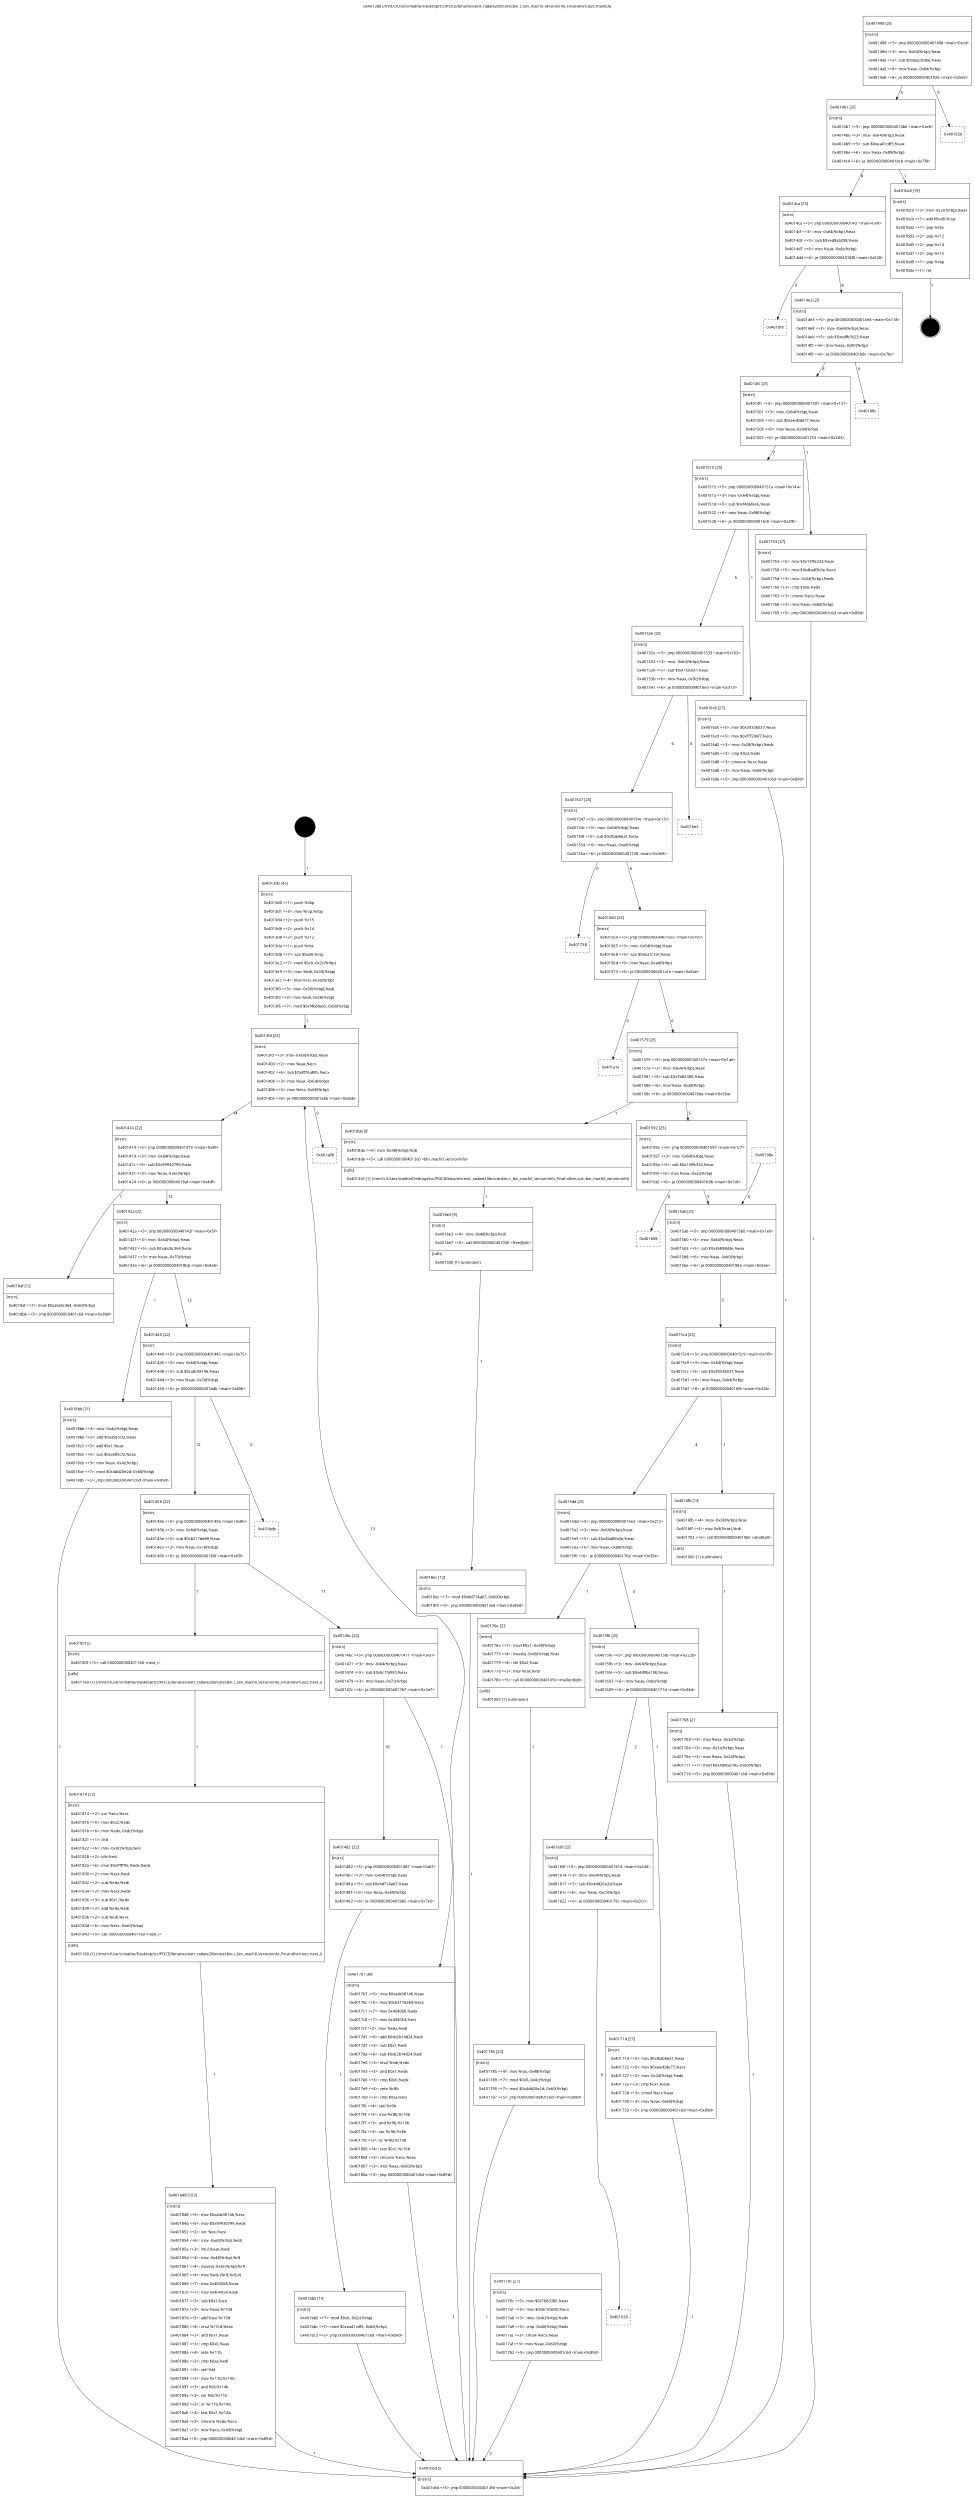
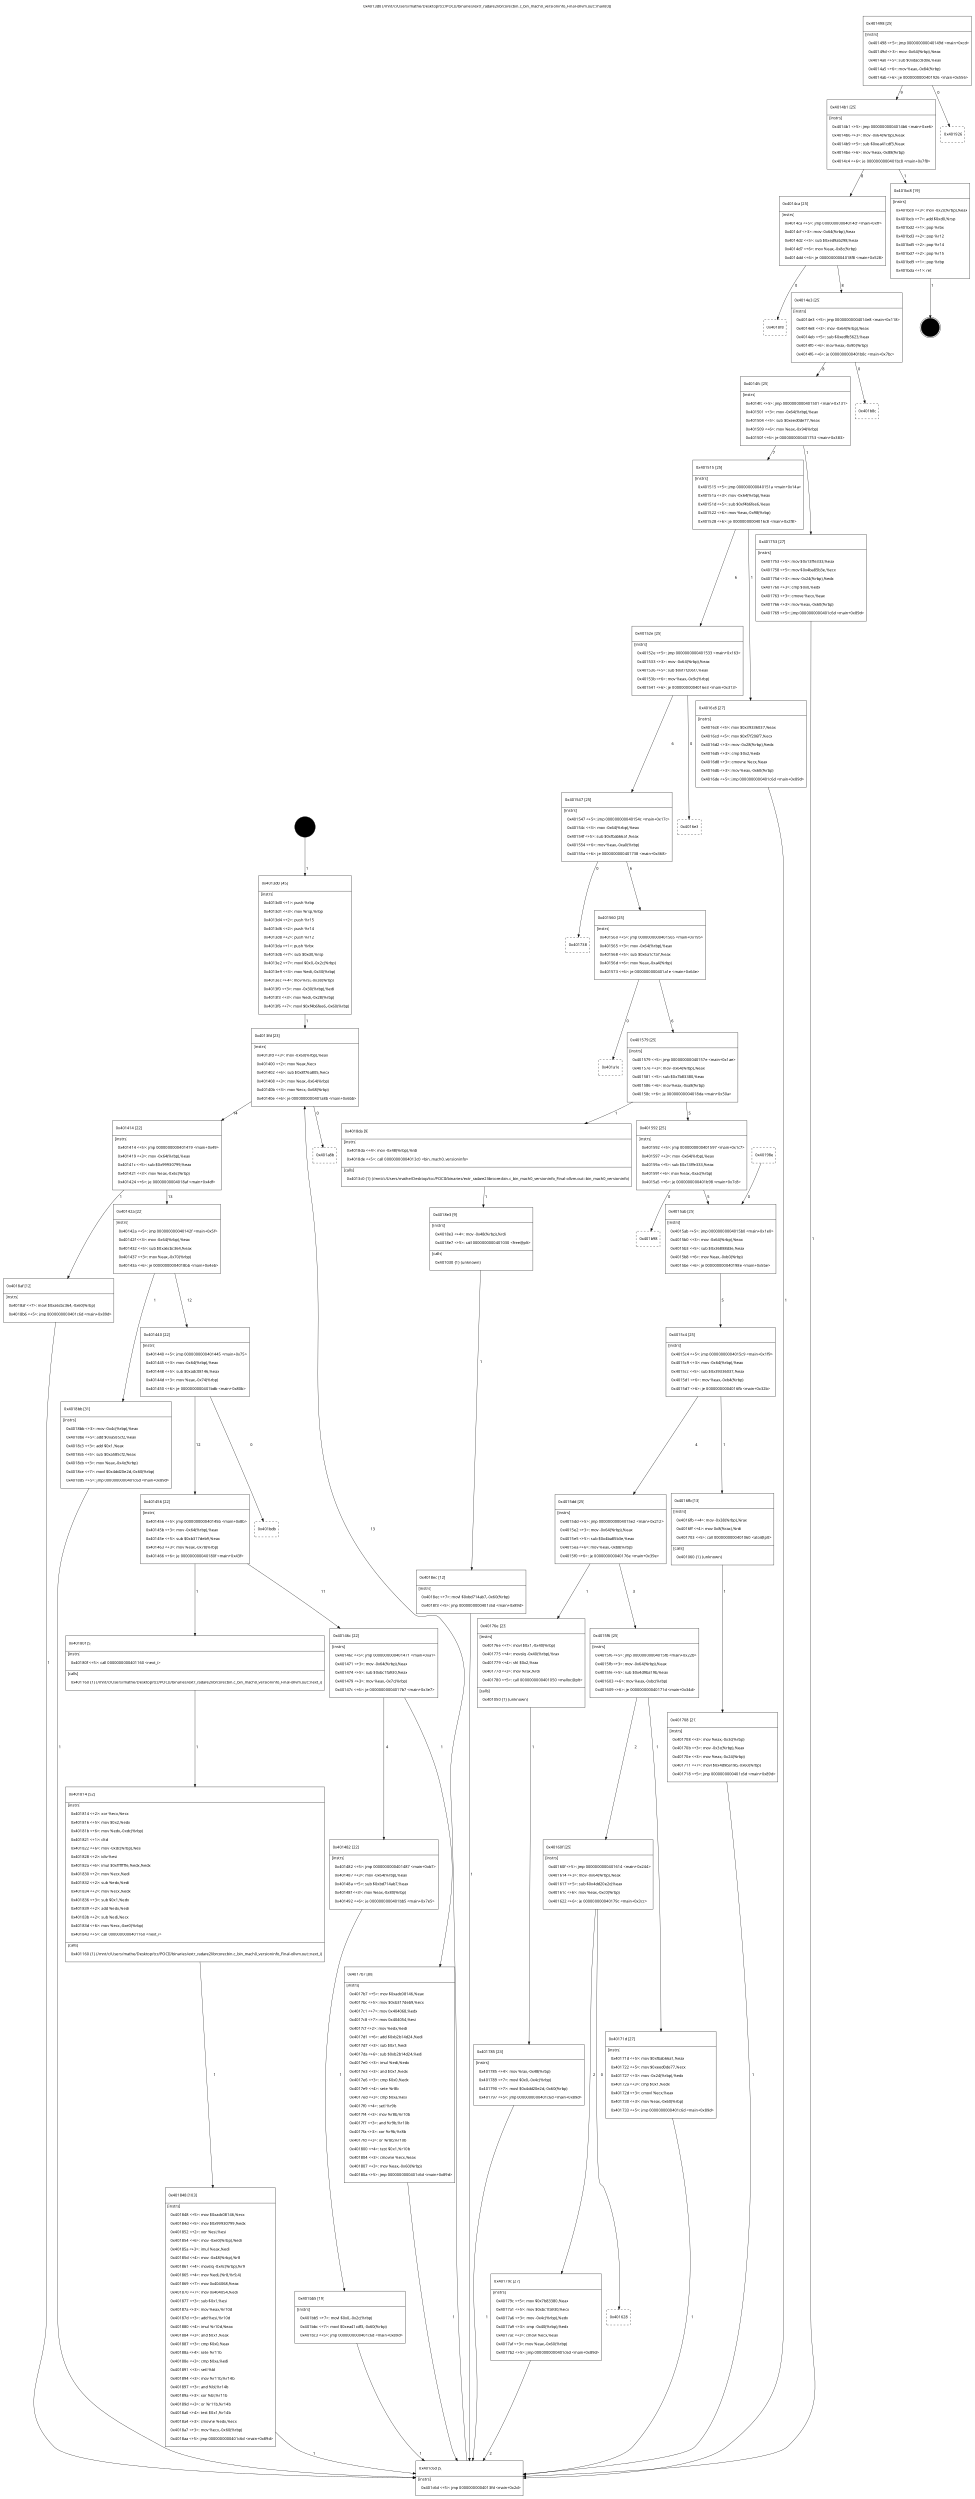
(387, 1747) -> (387, 1747)
none -> (46, 2069)
none -> (590, 2092)
